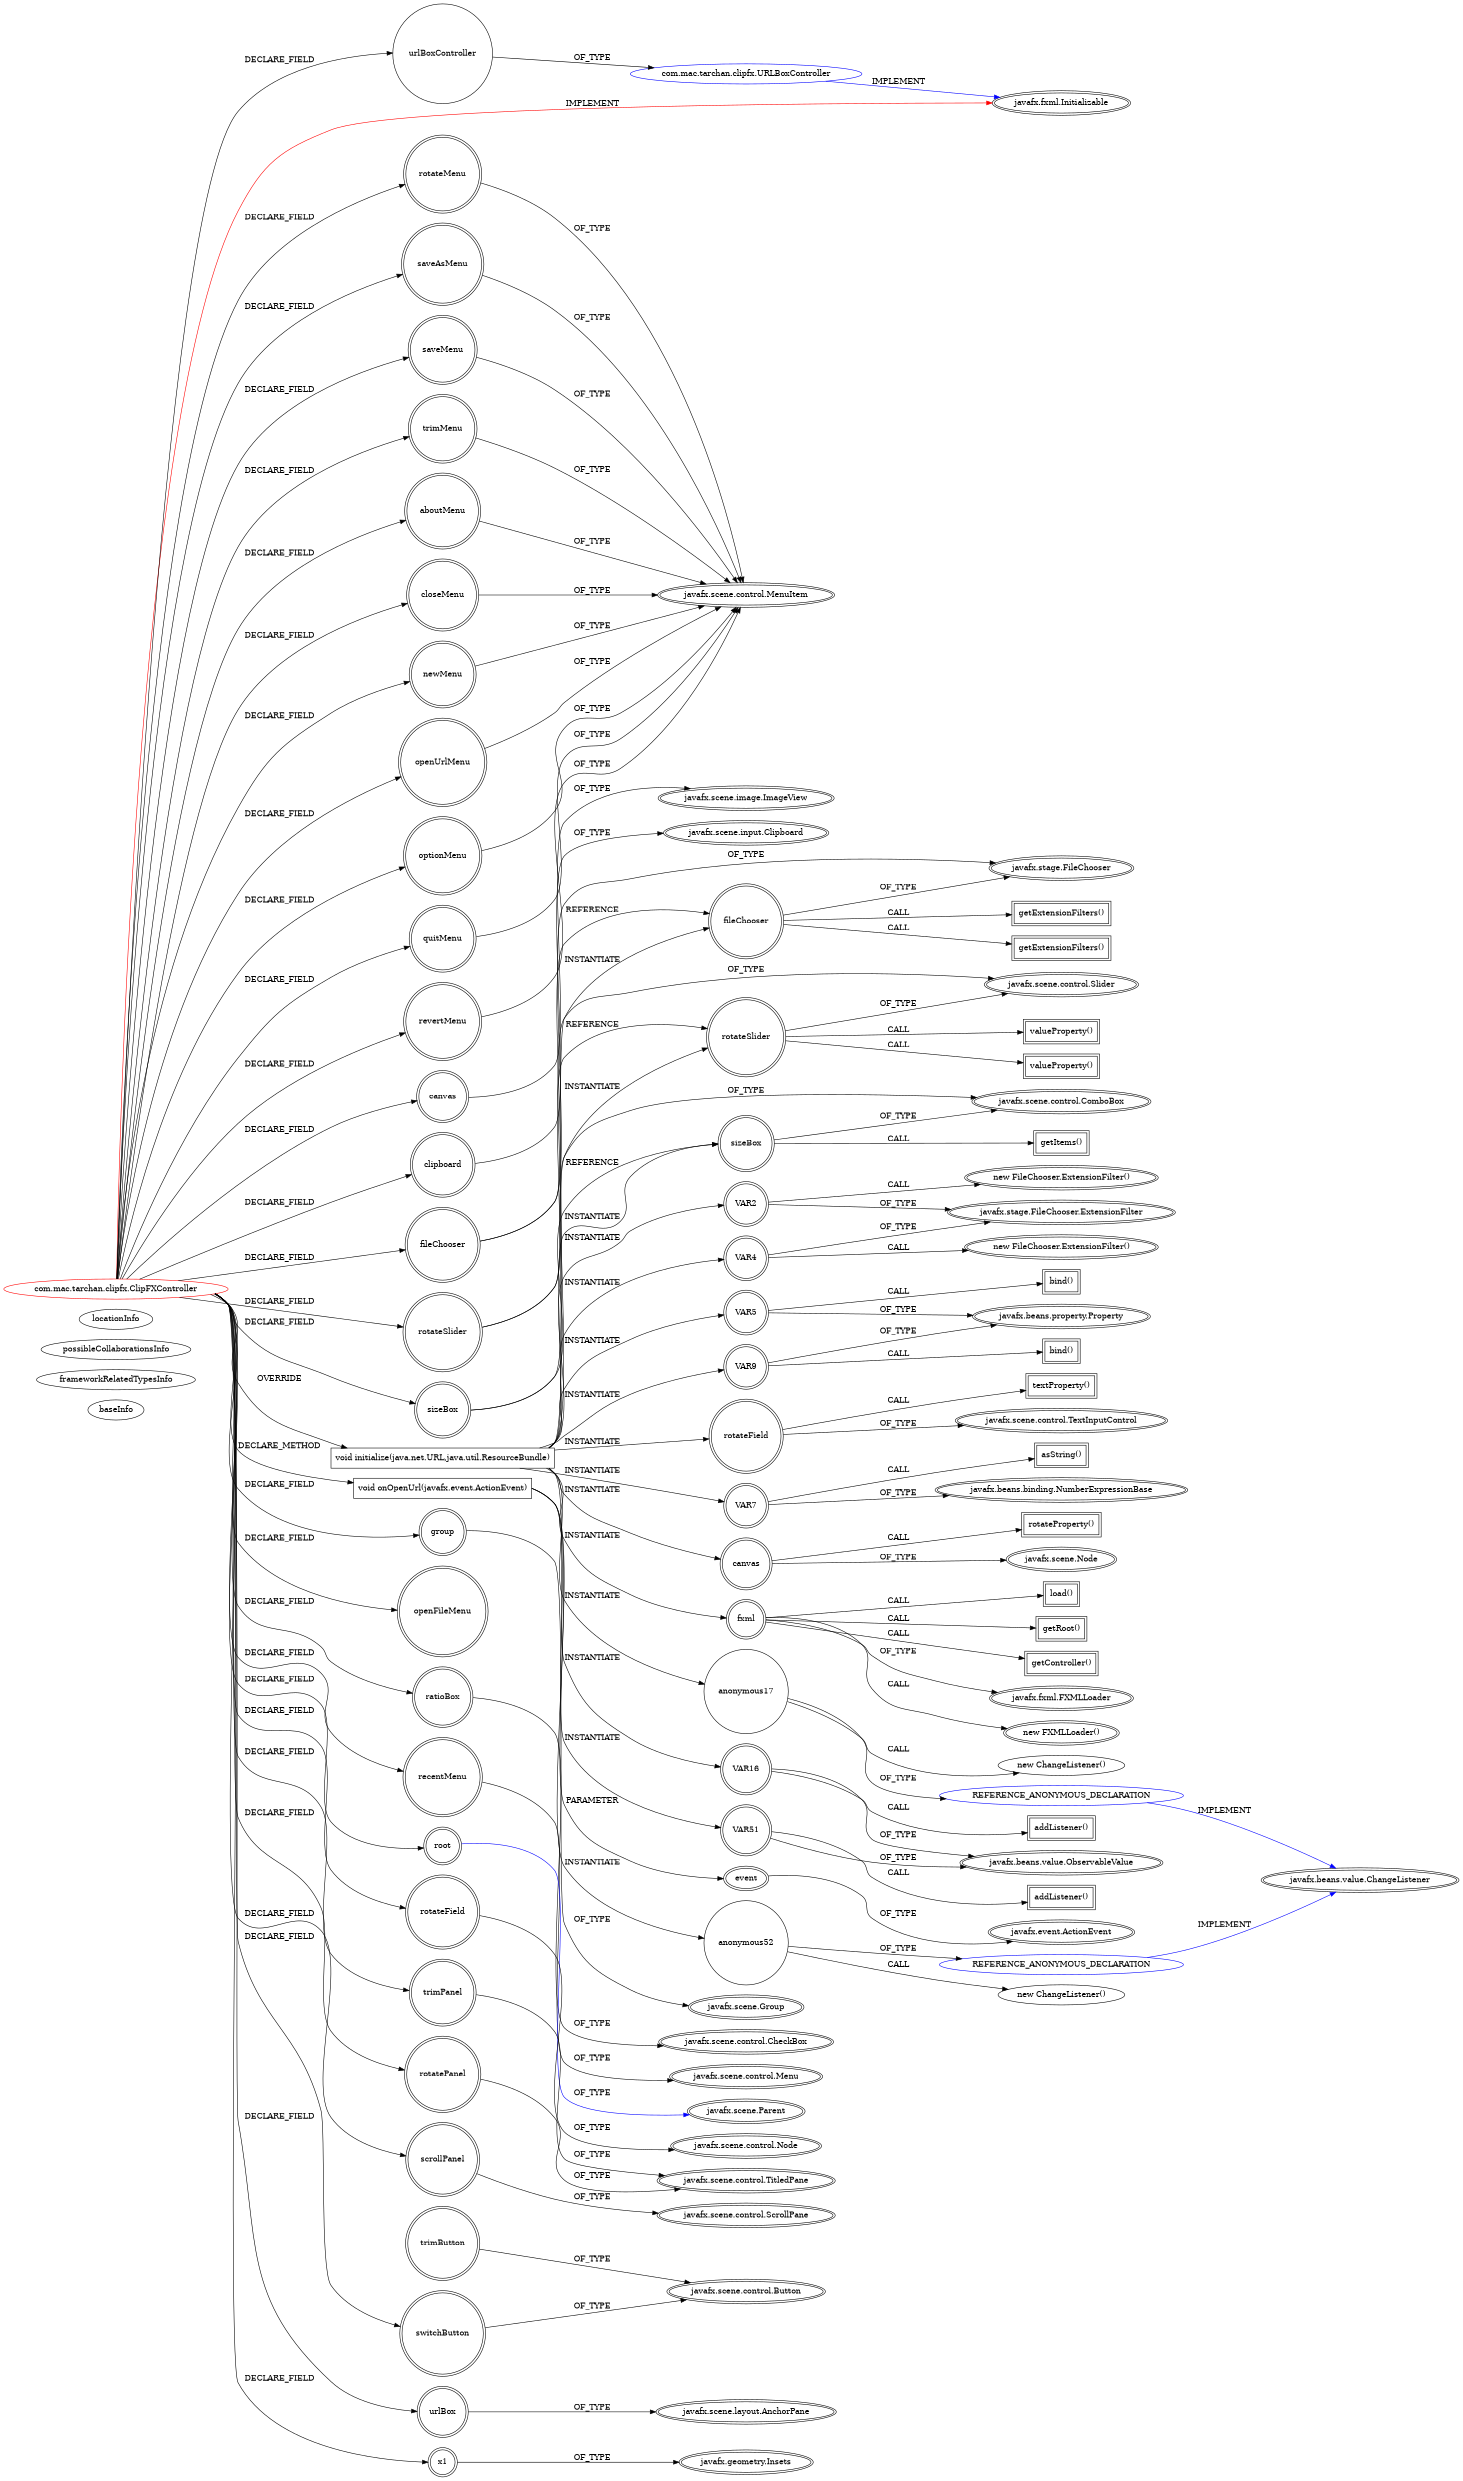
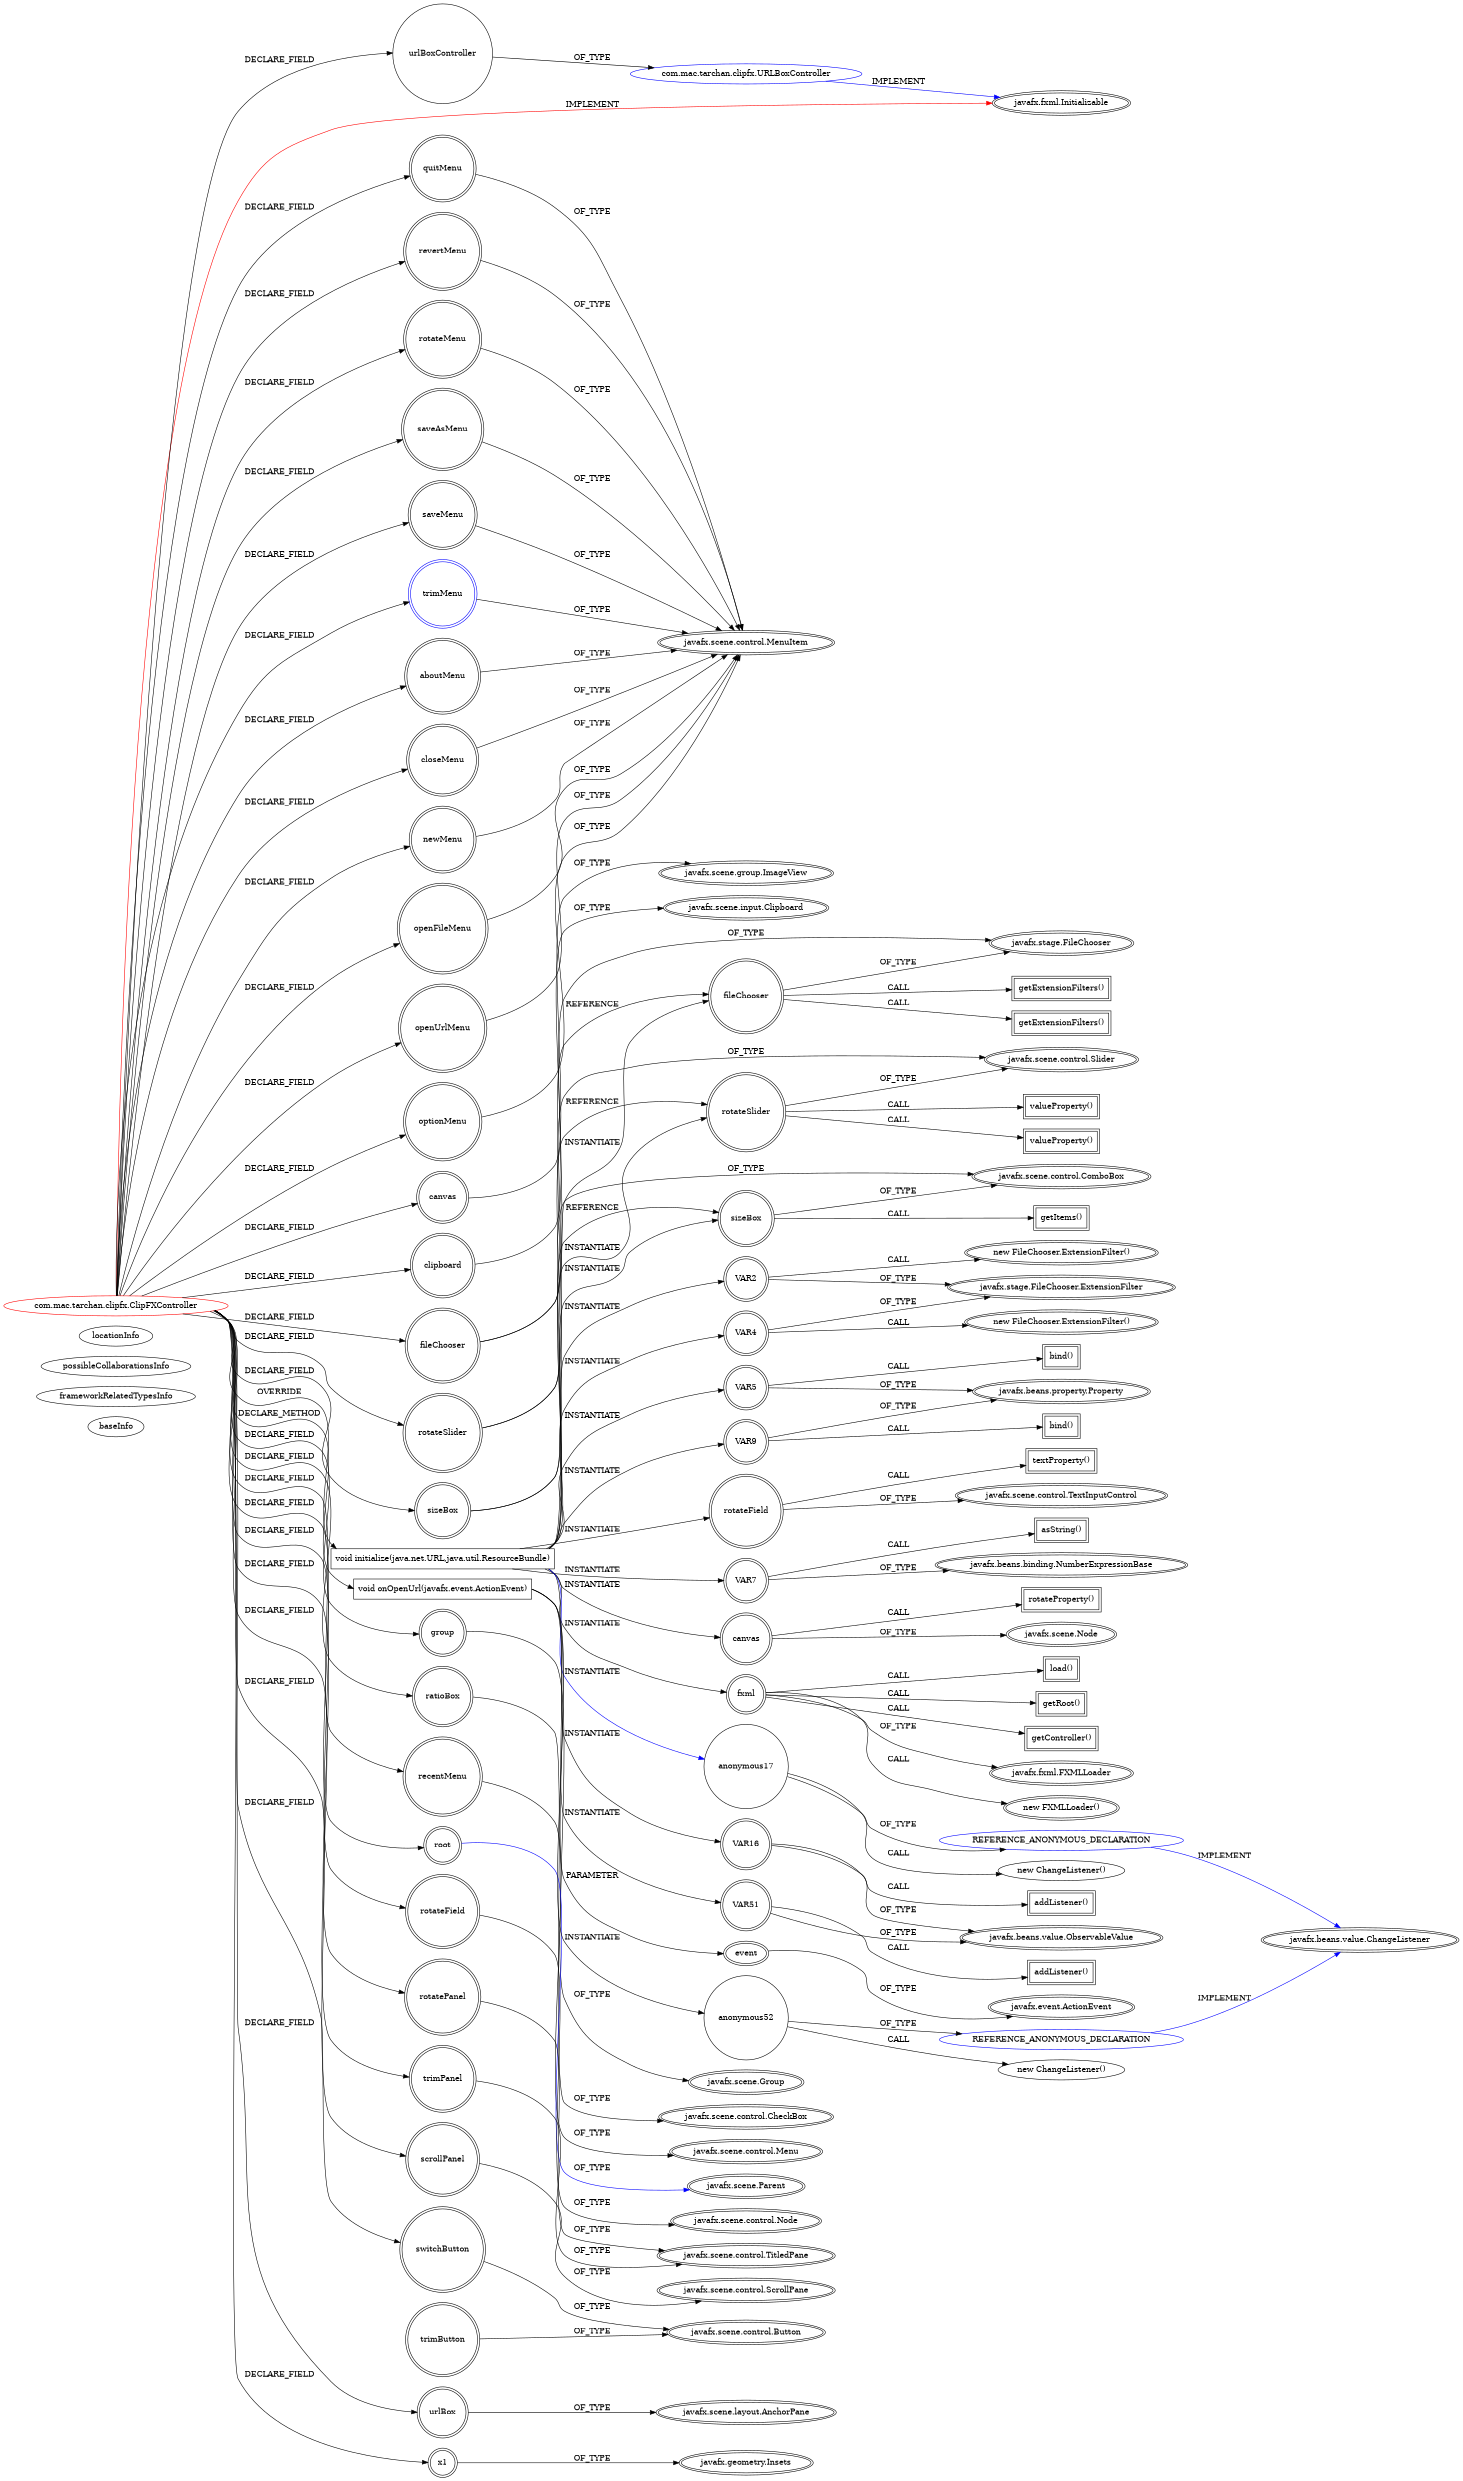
(443, 429) -> (443, 594)
none -> (586, 779)
(746, 798) -> (746, 873)
(572, 1611) -> (580, 1696)
